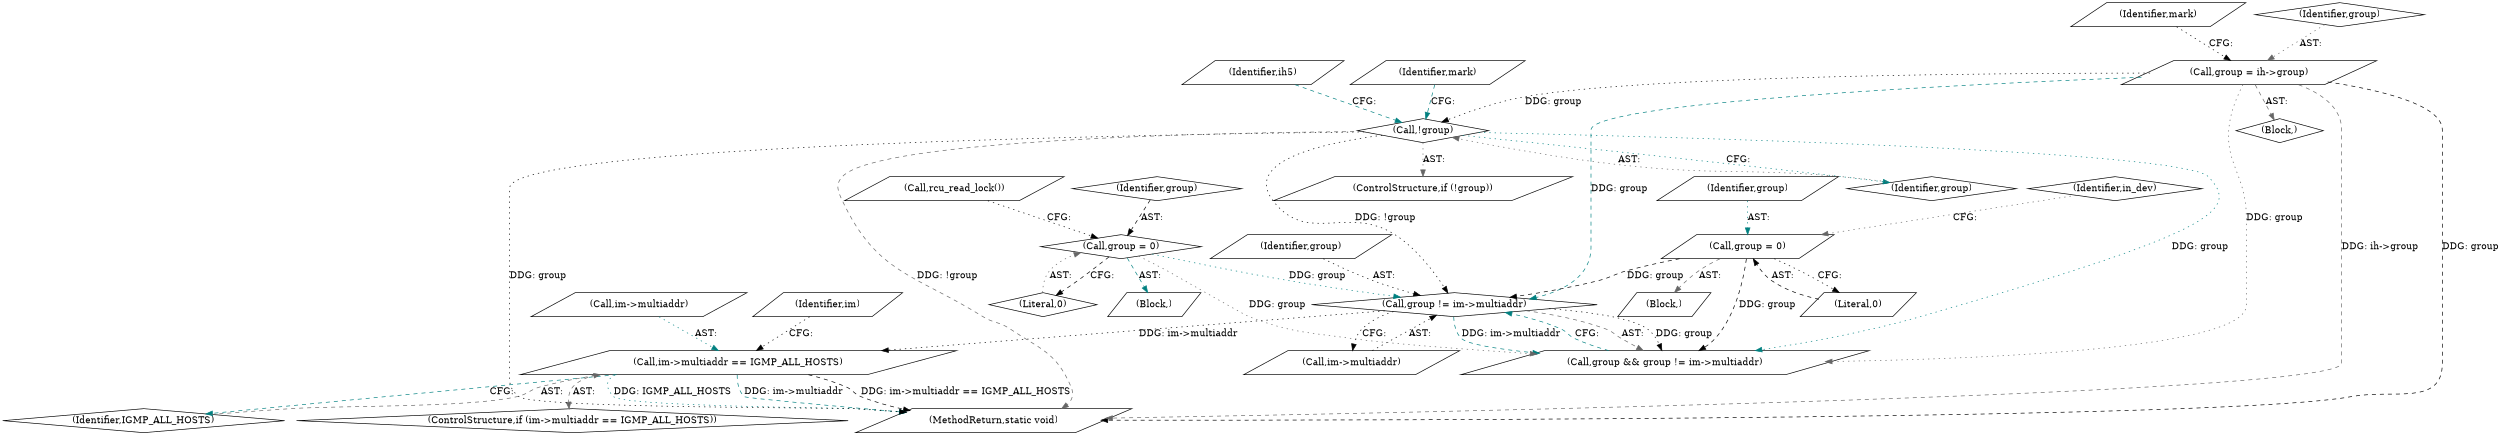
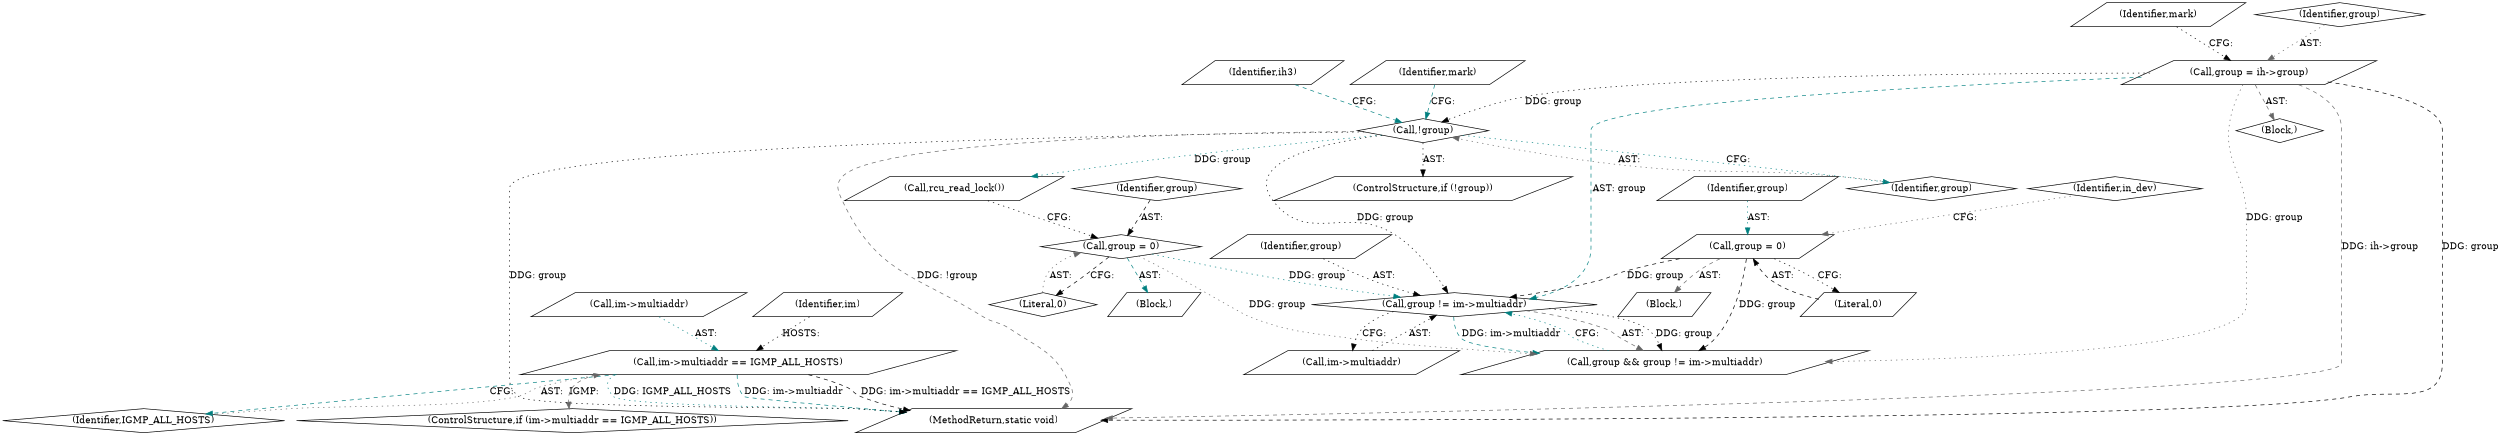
(1263, 73) -> (1263, 73)
(1423, 156) -> (1423, 156)
(2100, 159) -> (1209, 153)
(1619, 189) -> (1619, 189)
(1385, 218) -> (1385, 218)
(1562, 329) -> (1562, 329)
(1137, 330) -> none
(803, 334) -> (803, 334)
(586, 392) -> (586, 392)
(404, 406) -> (404, 406)
